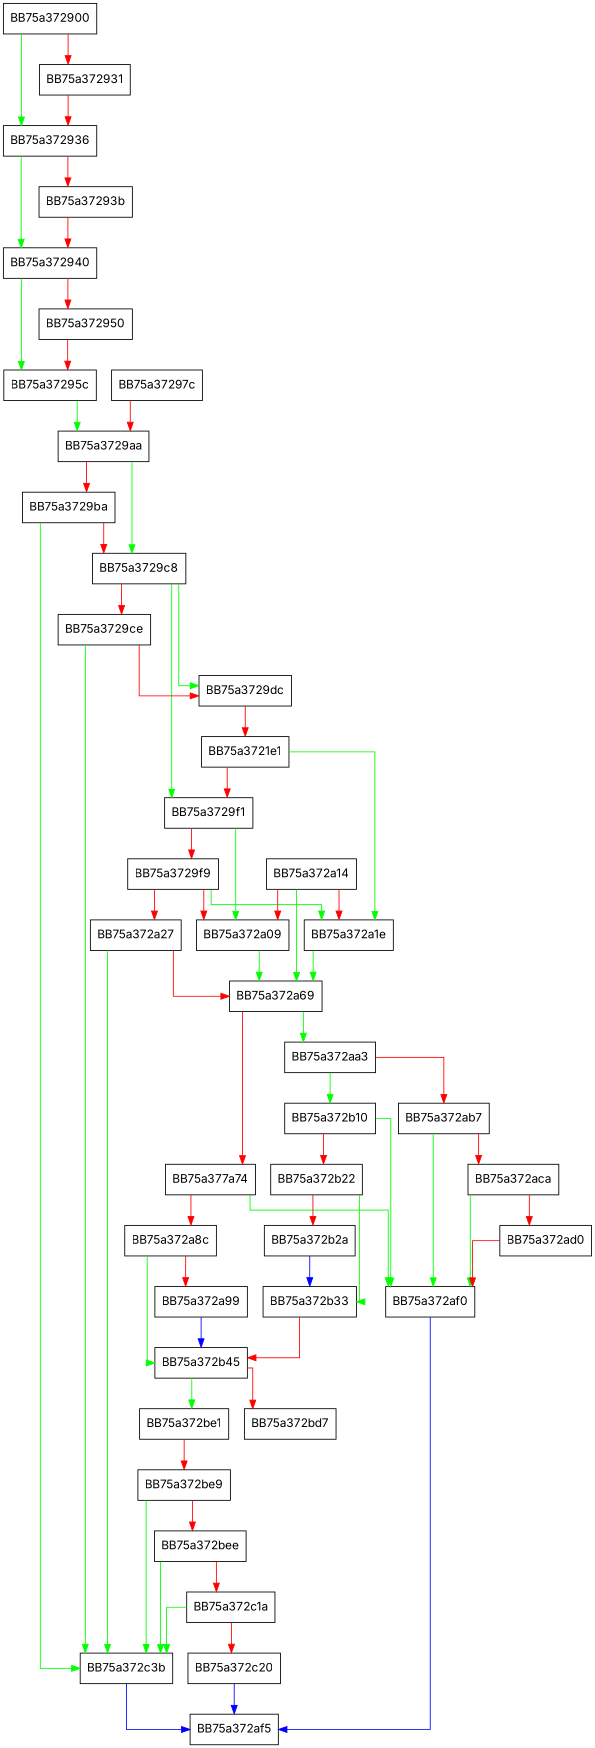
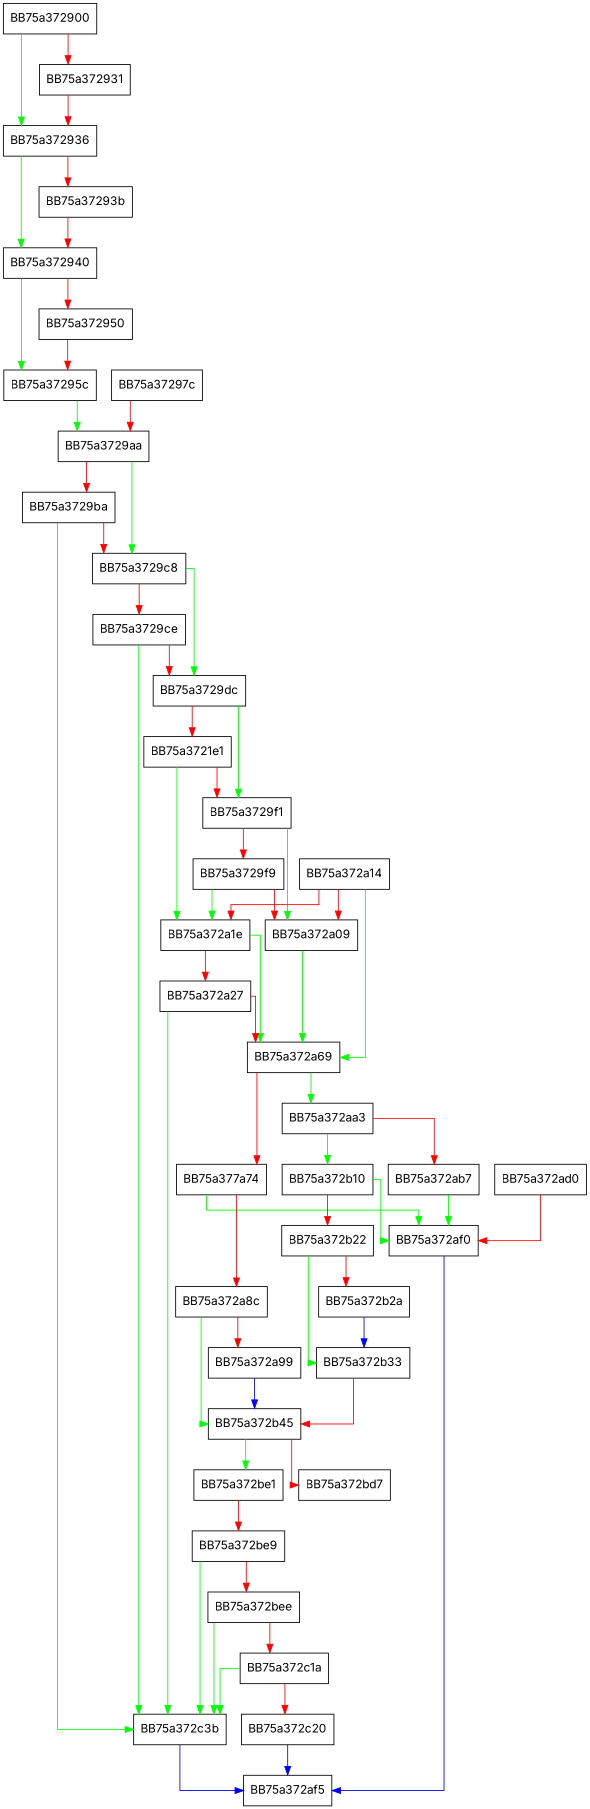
(172, 687) -> (238, 748)
(154, 900) -> (205, 961)
(513, 1180) -> none
